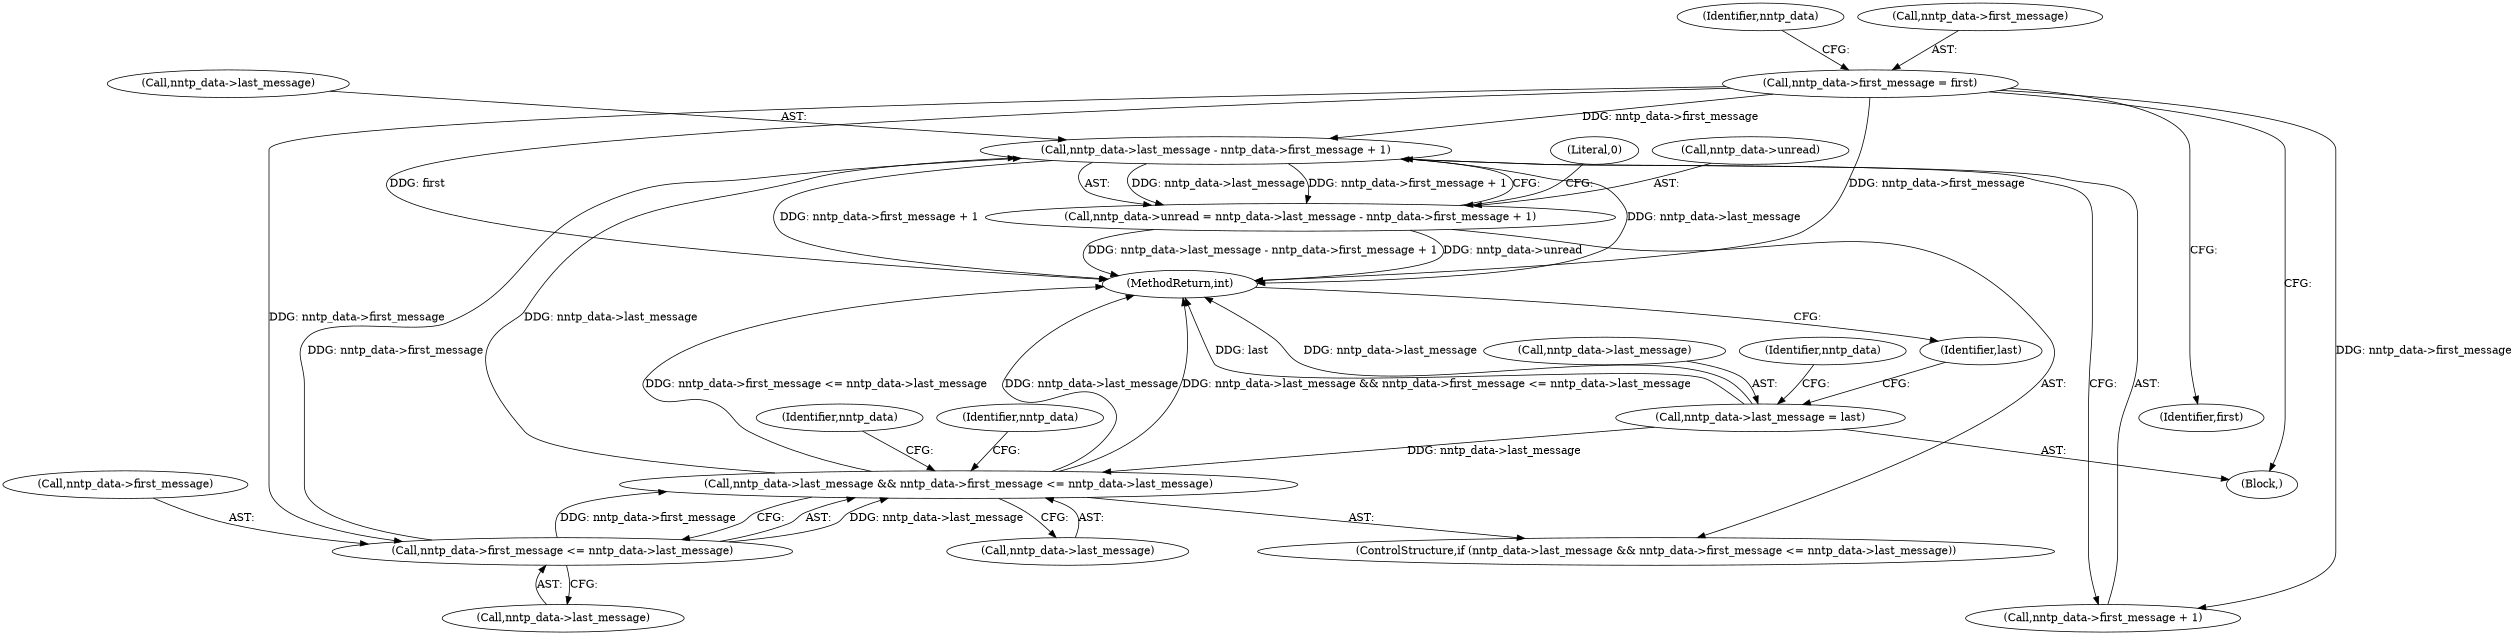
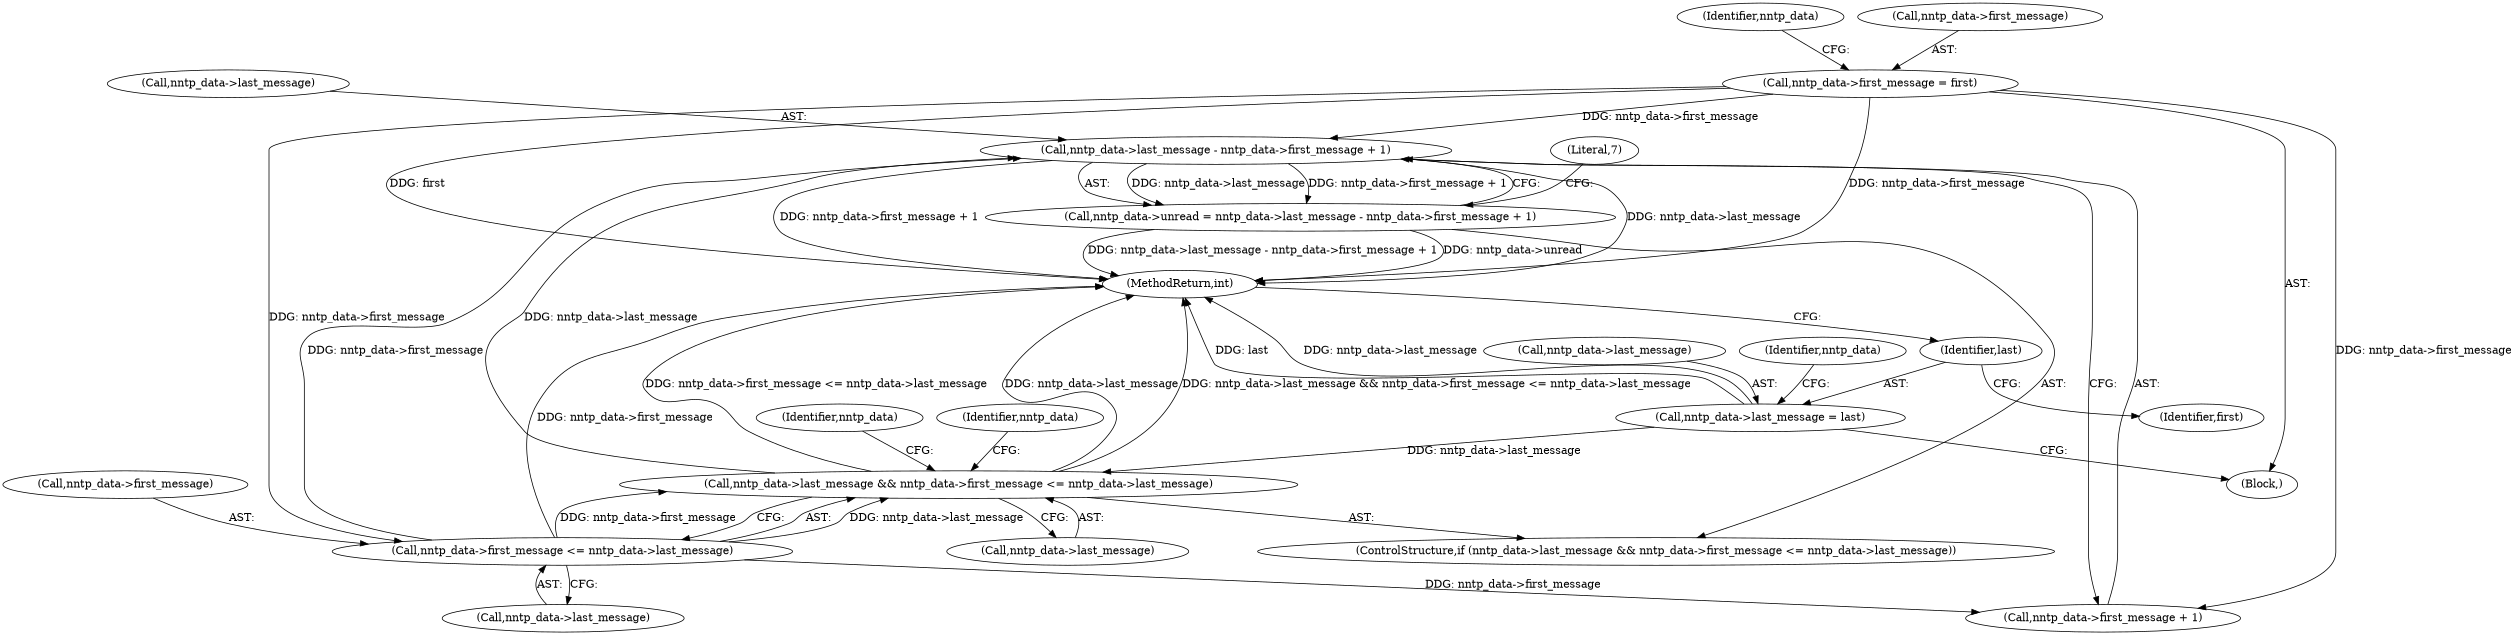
(1595, 151) -> (1595, 151)
(1751, 151) -> none
(2190, 173) -> (2047, 408)
(2300, 284) -> (2300, 284)
none -> (735, 316)
(1898, 384) -> (1898, 384)
(2055, 451) -> (2055, 451)
none -> (1358, 586)
